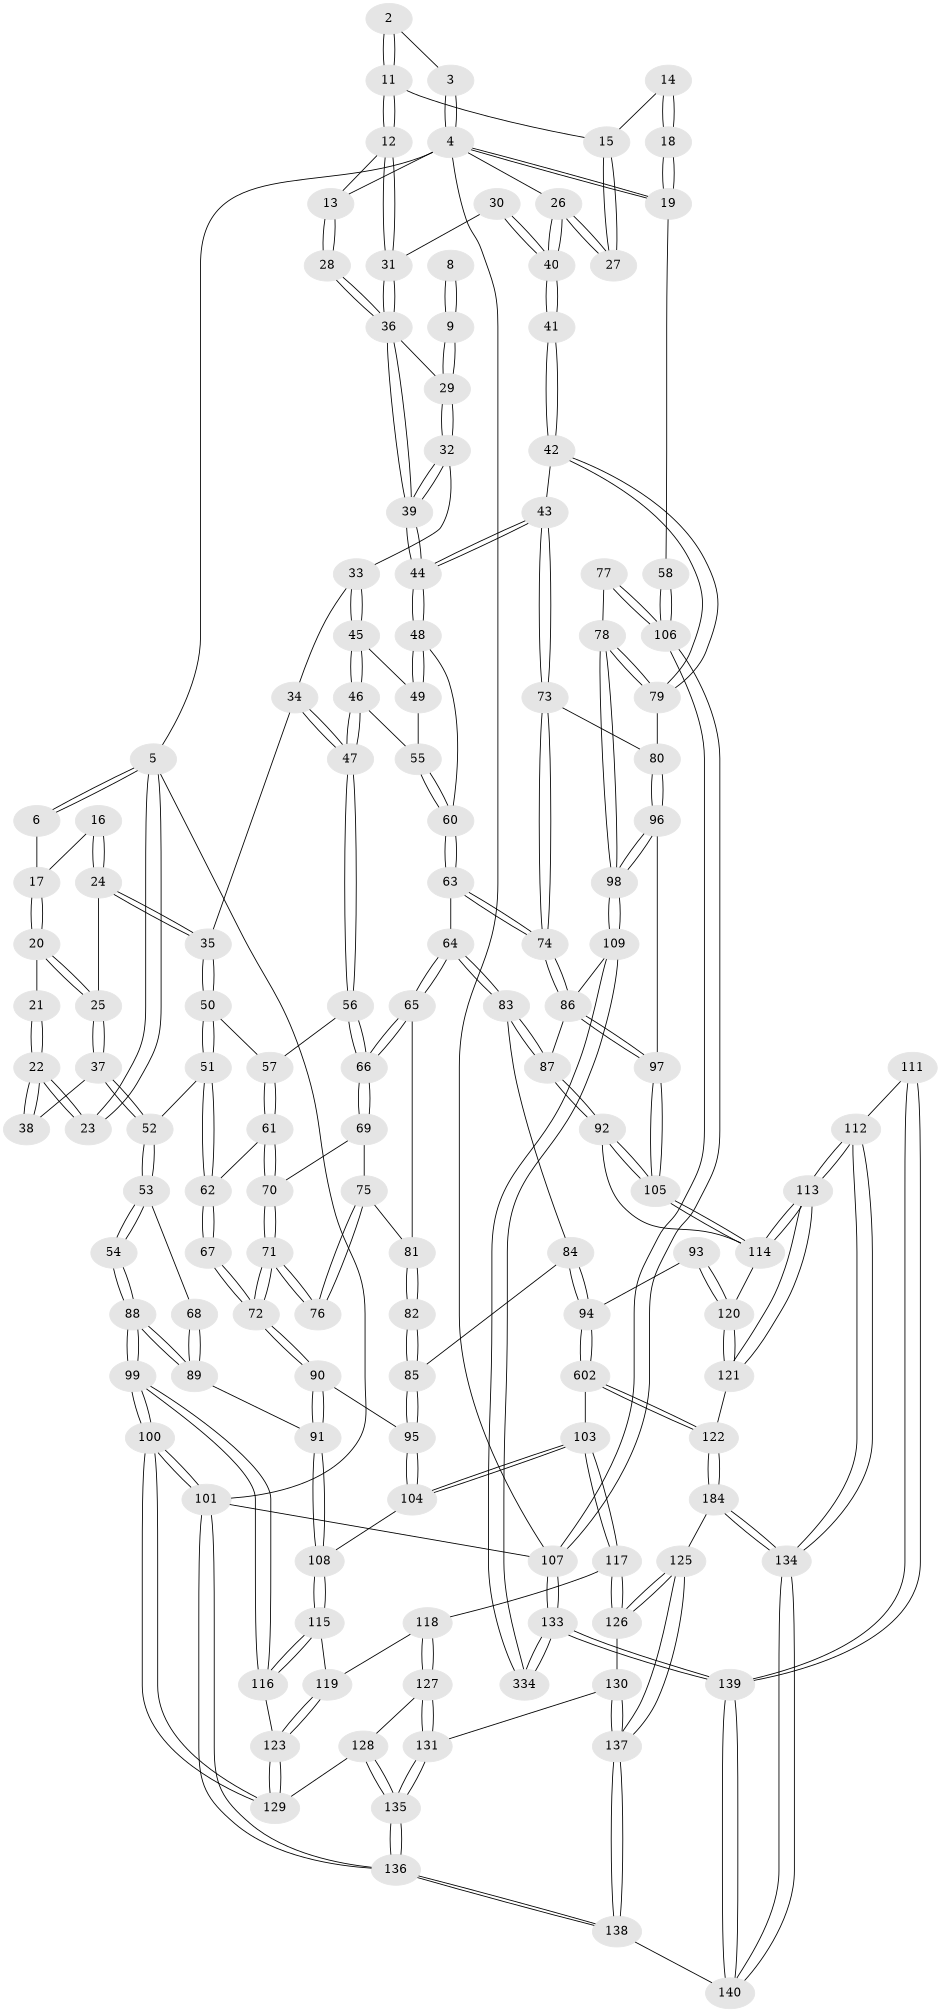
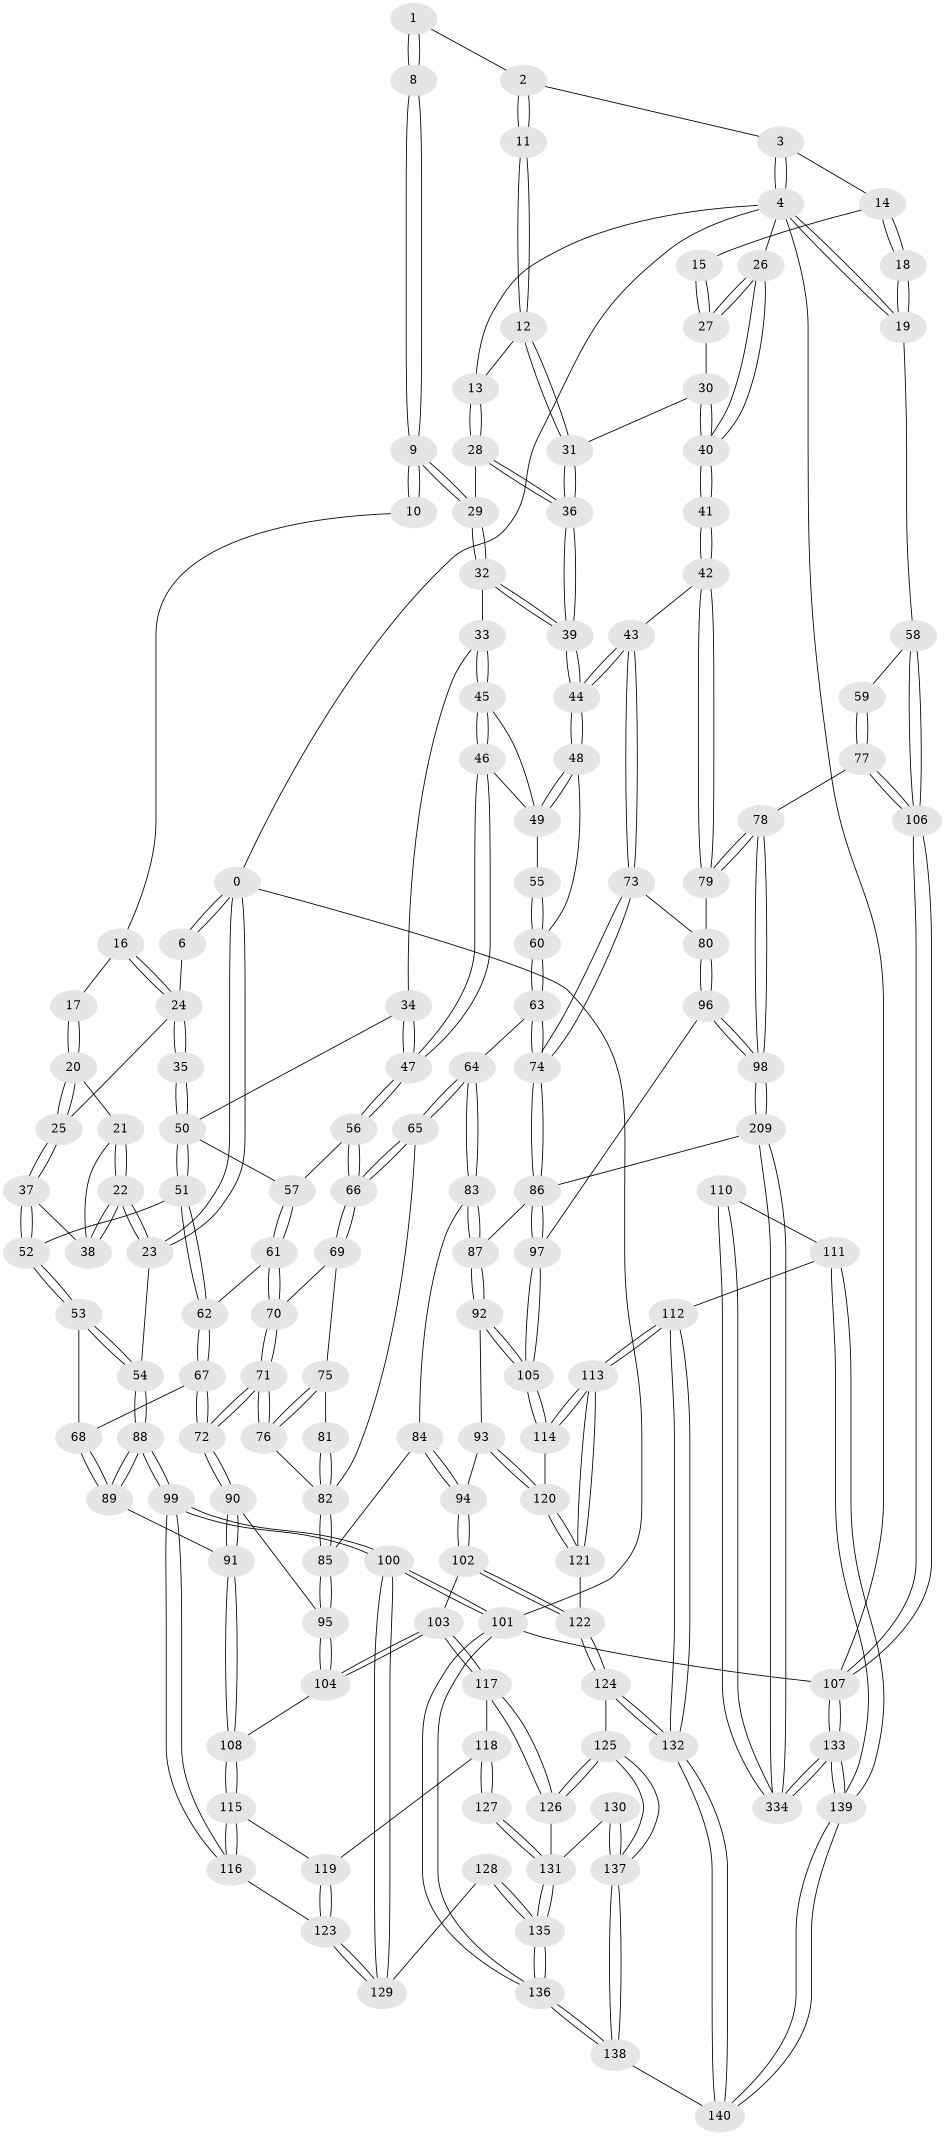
none -> (414, 19)
(494, 118) -> none
none -> (832, 173)
(418, 358) -> (476, 482)
none -> (706, 358)
none -> (414, 512)
none -> (862, 698)
(387, 728) -> (510, 790)
(153, 759) -> (237, 883)
(252, 821) -> (296, 1068)
(37, 852) -> (181, 975)
(614, 944) -> (761, 1129)
(412, 1129) -> (394, 1320)
none -> (87, 1187)
none -> (722, 1191)
(647, 1224) -> (481, 1376)
none -> (145, 1315)
(585, 1376) -> (464, 1561)
none -> (141, 1407)
none -> (295, 1469)
(714, 1500) -> (606, 1685)
(787, 1561) -> (674, 1746)
(617, 1659) -> (551, 1839)
(395, 1716) -> none
